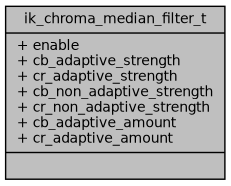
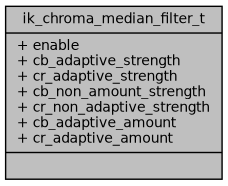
(115, 92) -> (112, 92)
